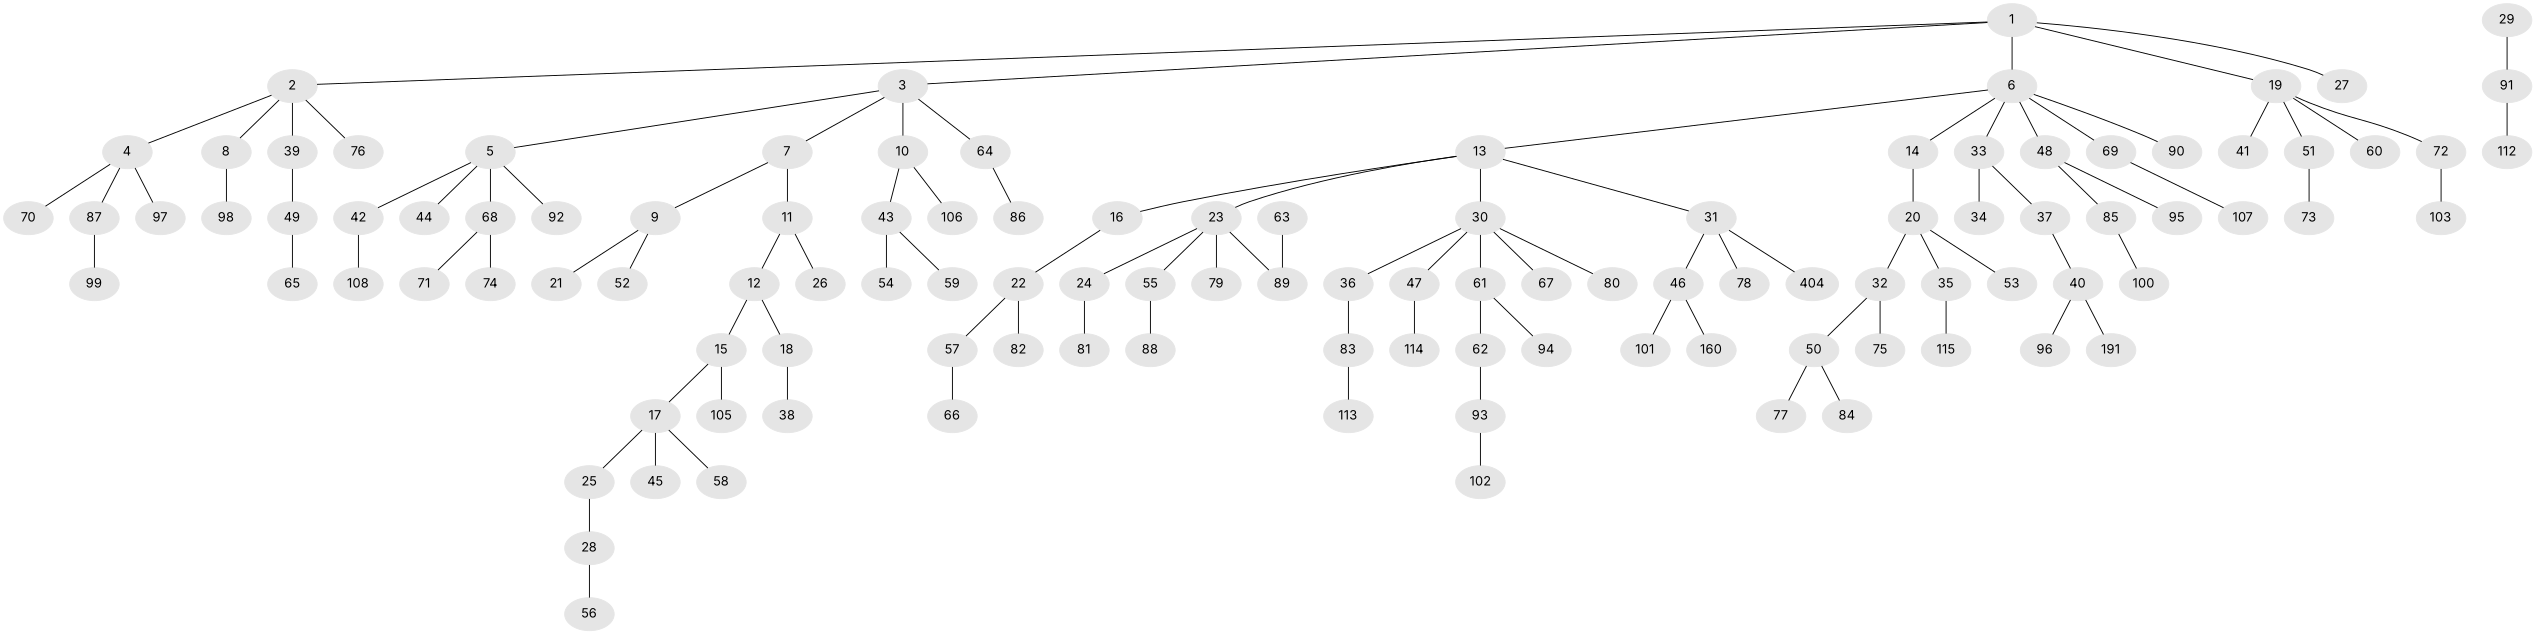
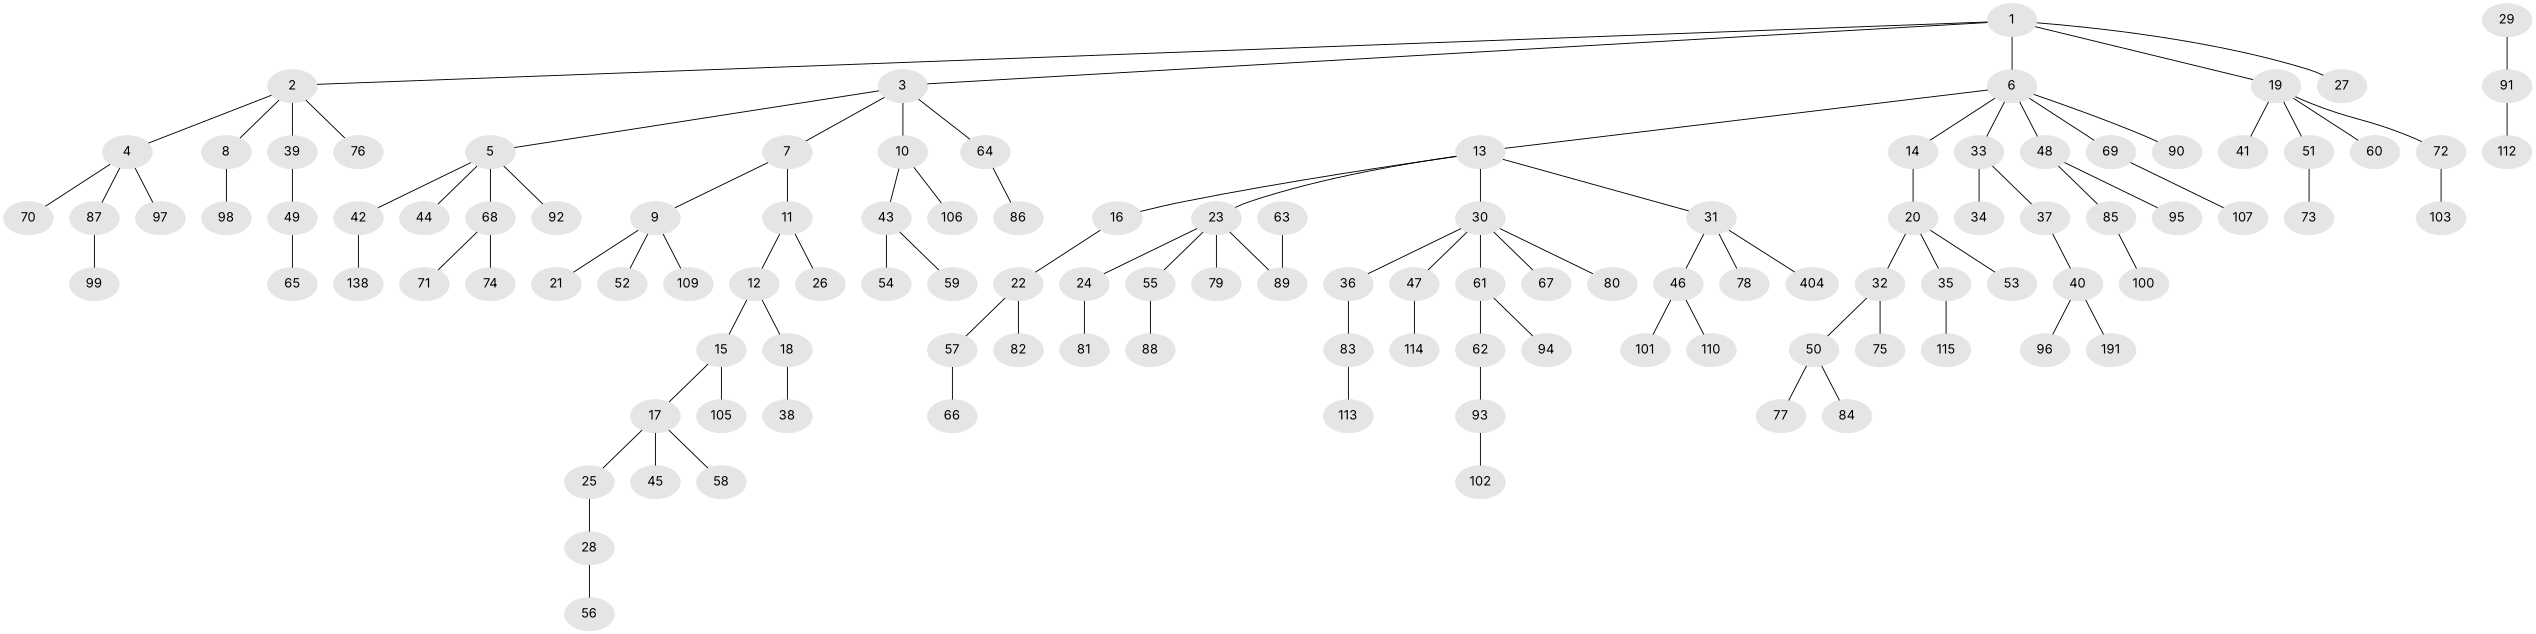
(358, 284) -> (358, 284)
none -> (688, 284)
(1711, 350) -> (1711, 350)
